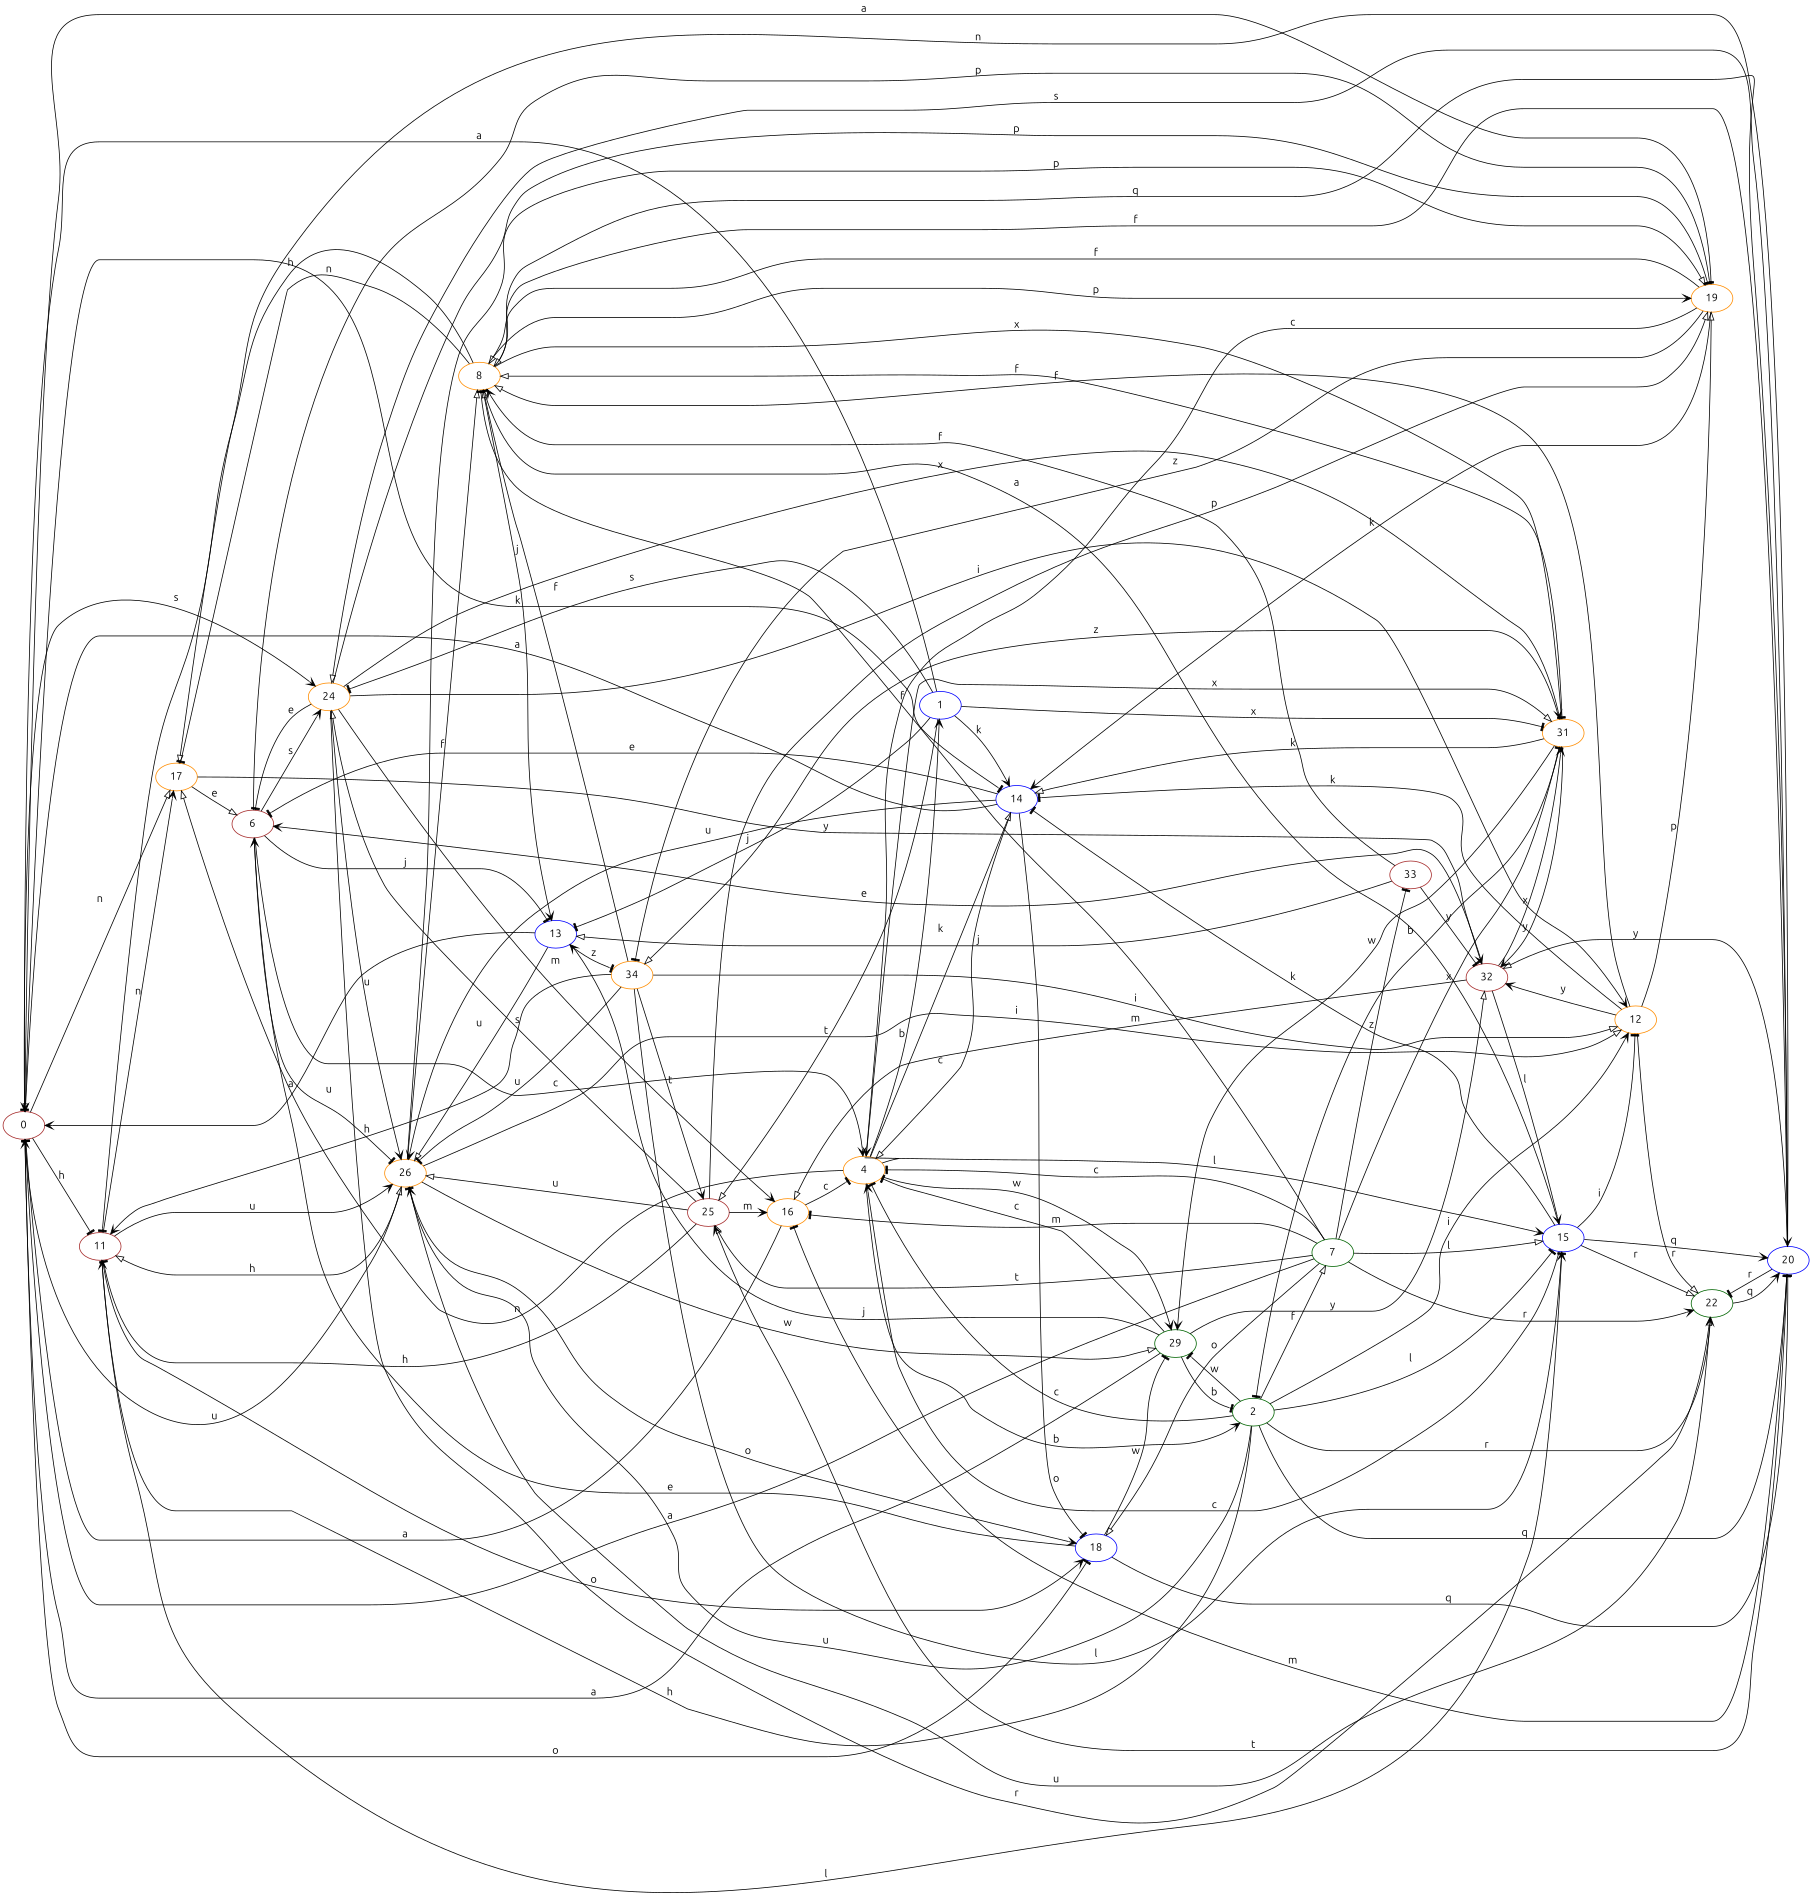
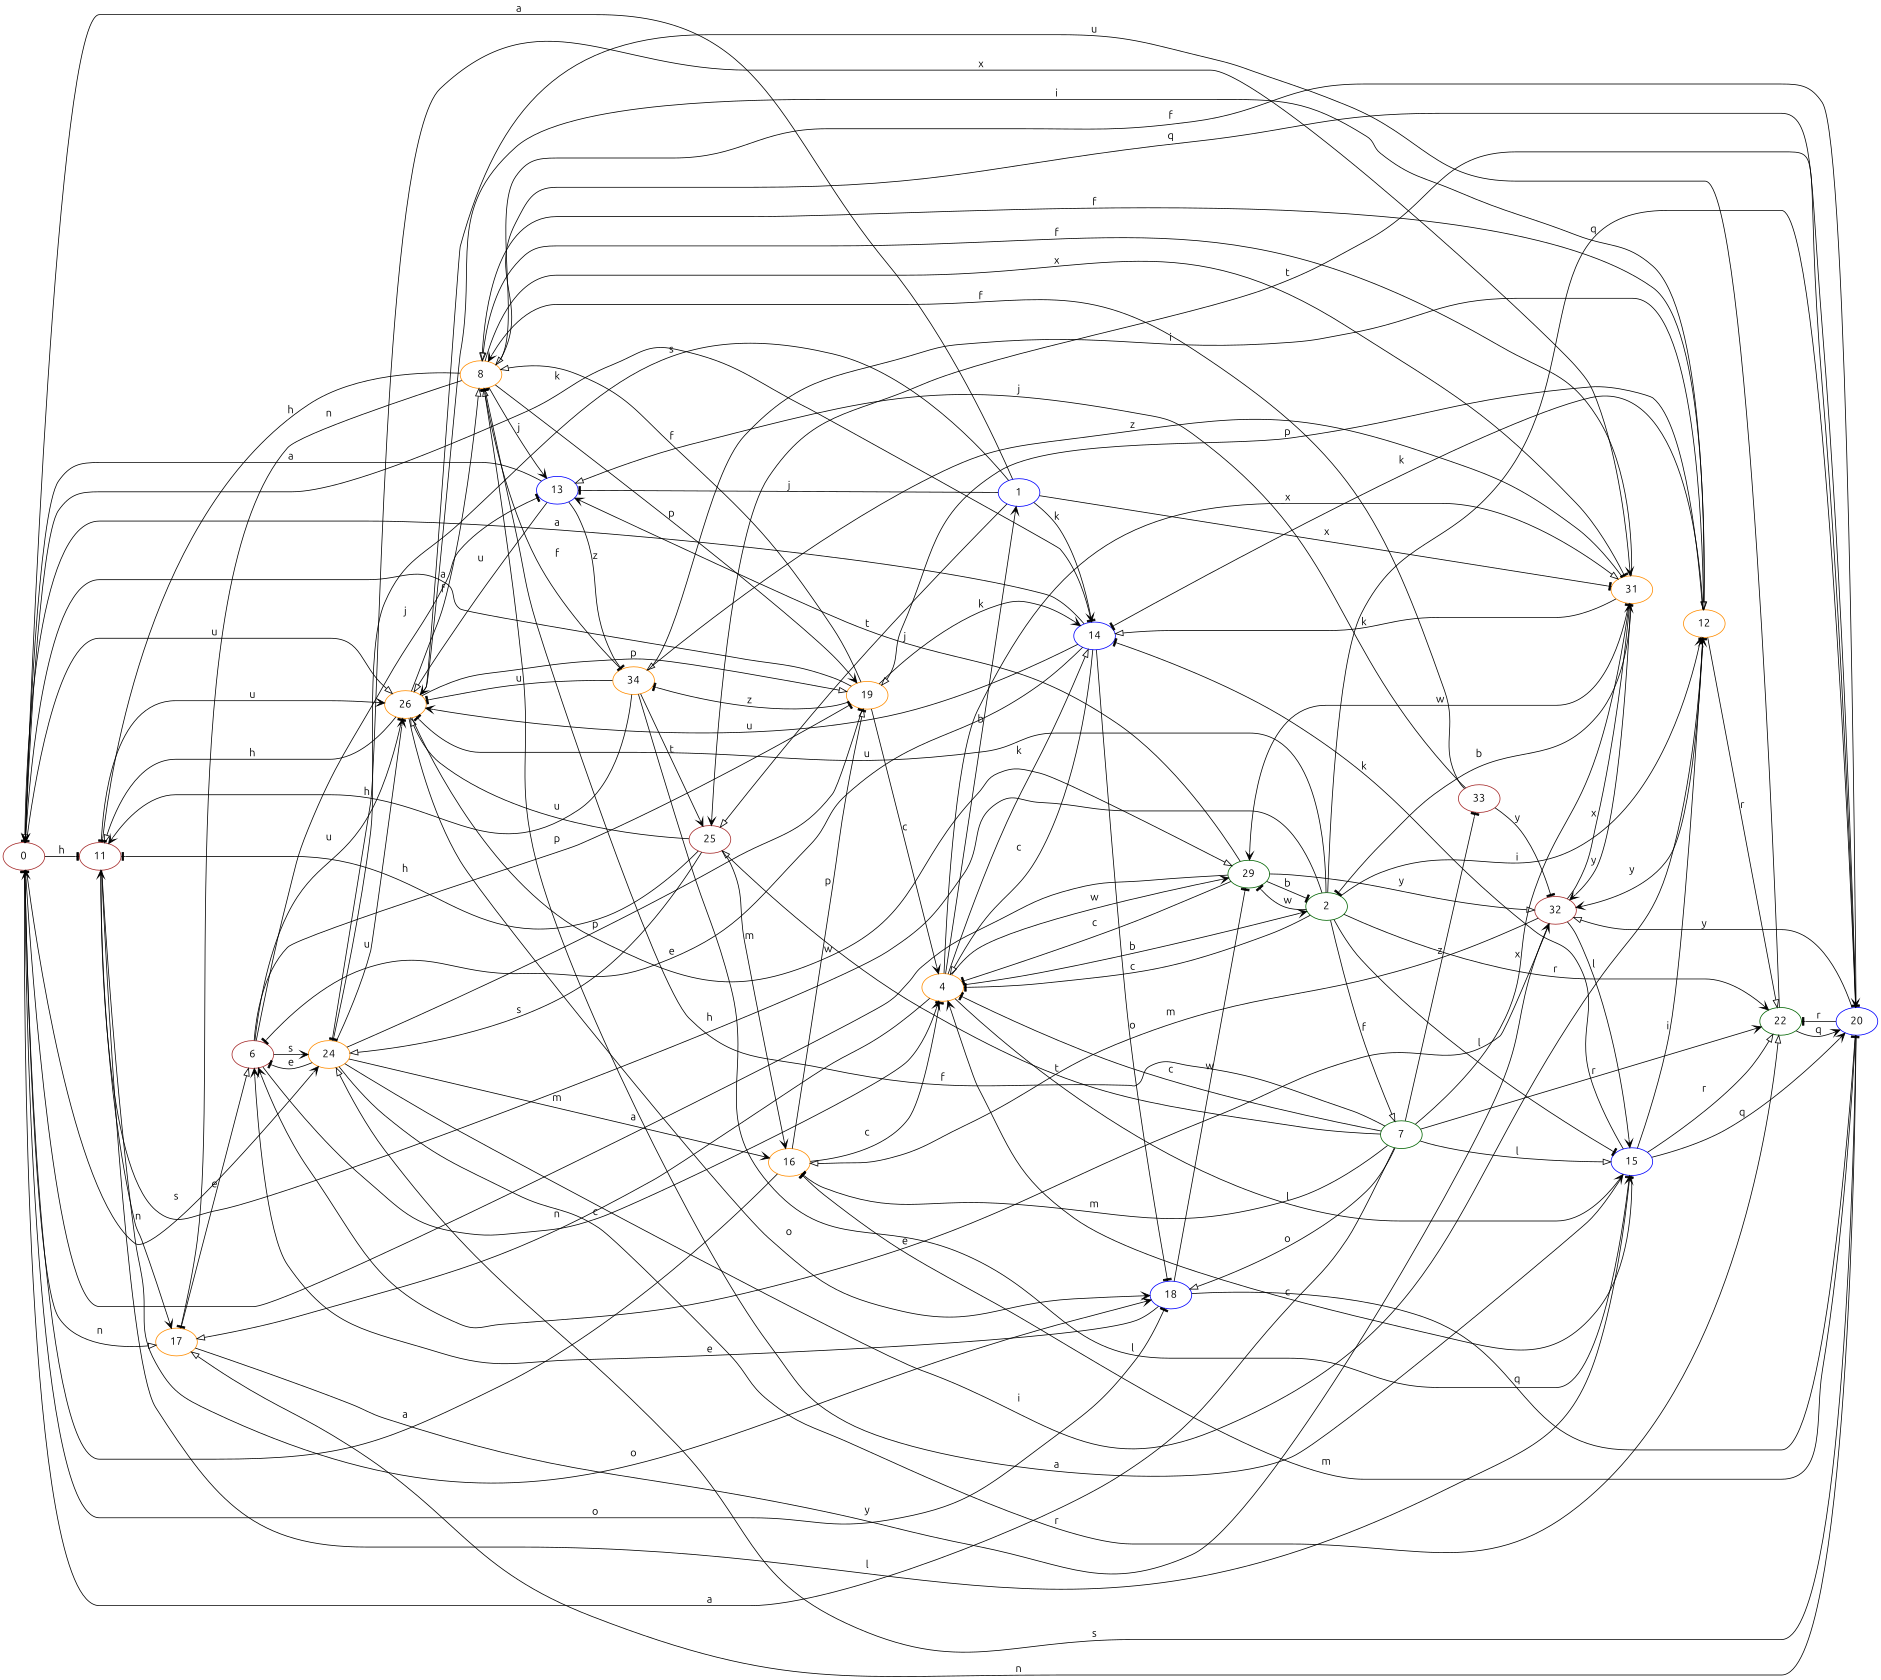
(1023, 582) -> (826, 932)
